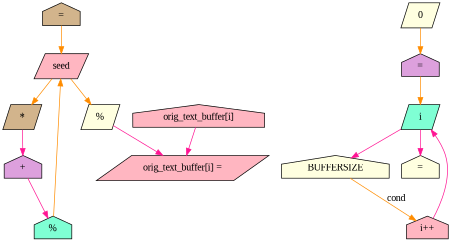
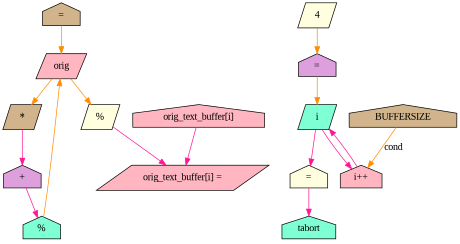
(420, 15) -> (317, 15)
(61, 66) -> (61, 66)
(379, 142) -> (334, 147)
(335, 168) -> (403, 117)
none -> (309, 229)
